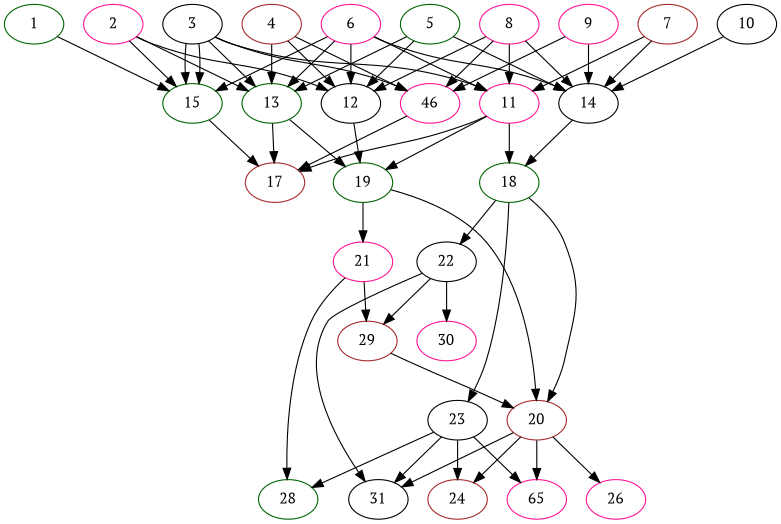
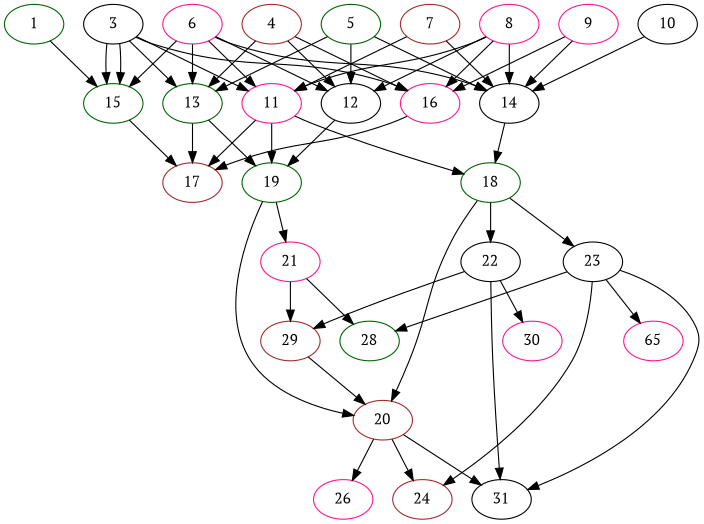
(113, 24) -> none
(430, 103) -> (430, 103)
(537, 454) -> none
